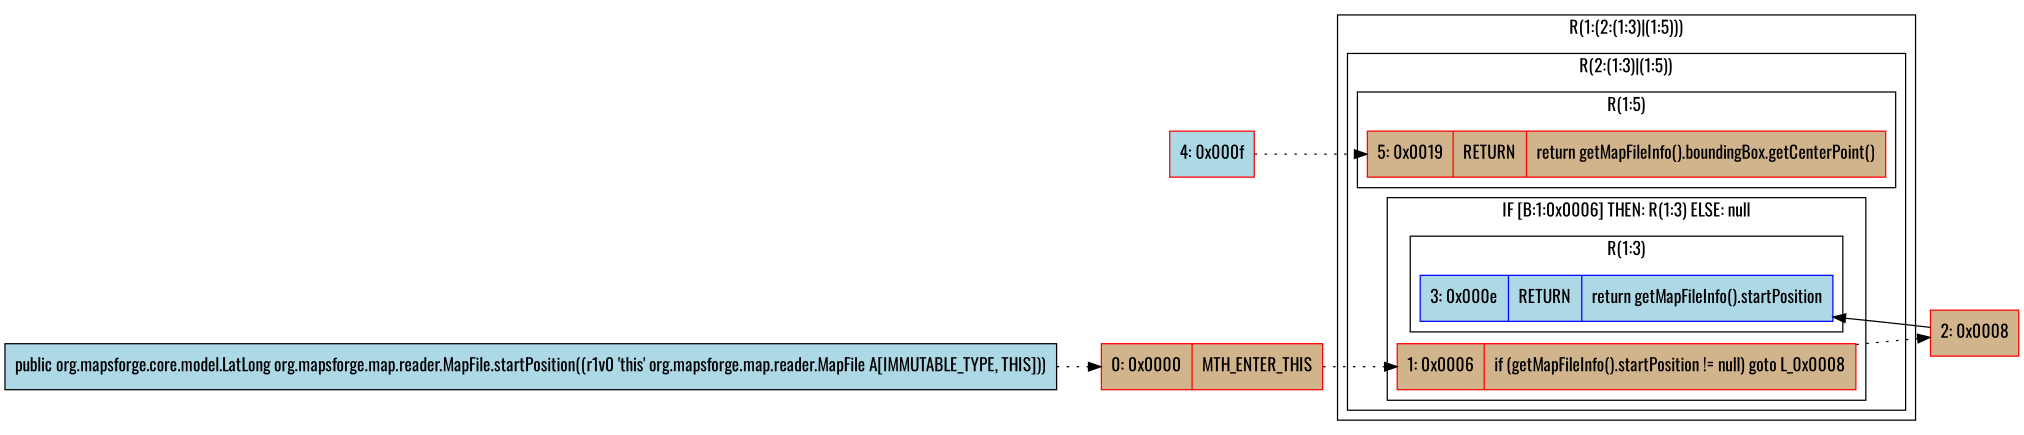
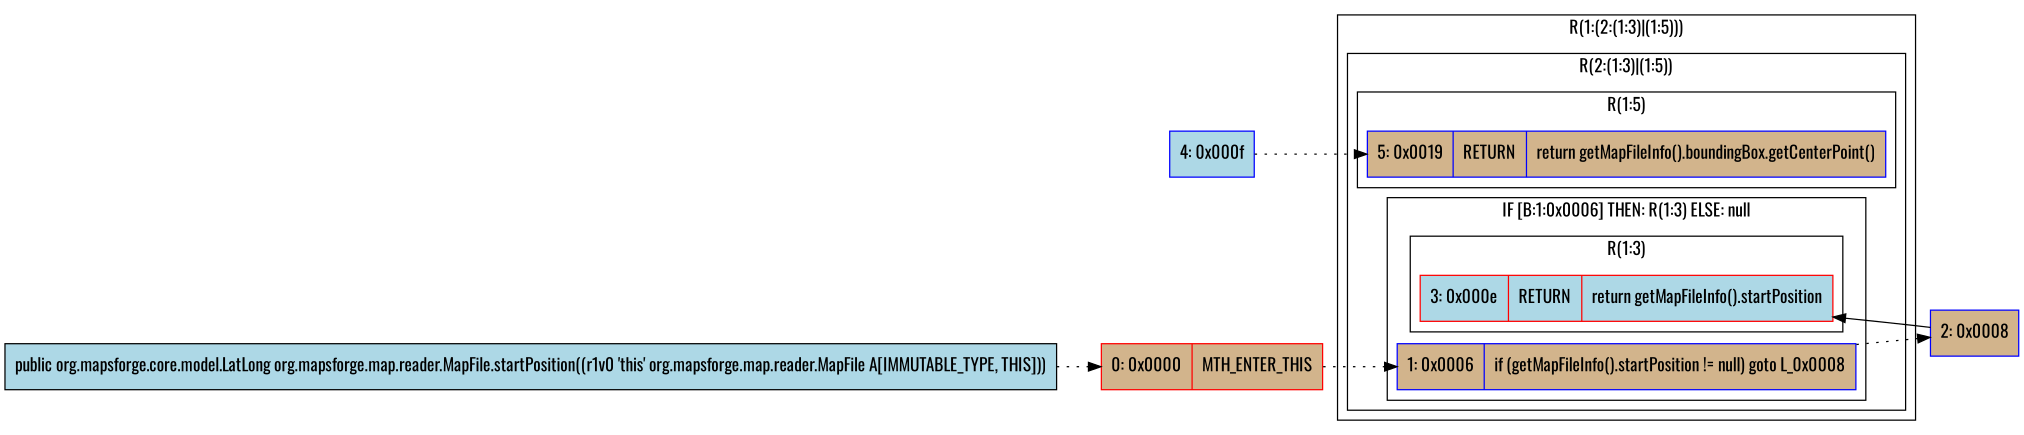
(1212, 154) -> (1212, 154)
(1627, 154) -> (1627, 154)
(1627, 298) -> (1627, 298)
(1975, 333) -> (1975, 333)
(1627, 367) -> (1627, 367)
